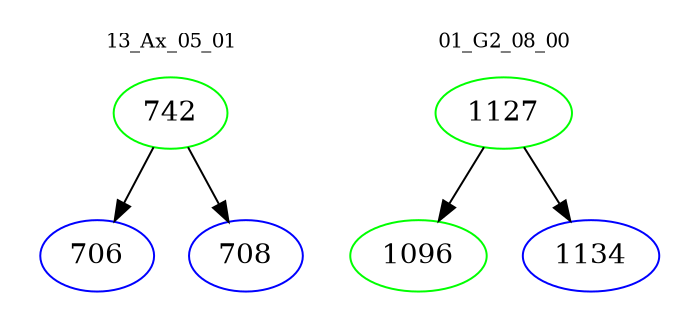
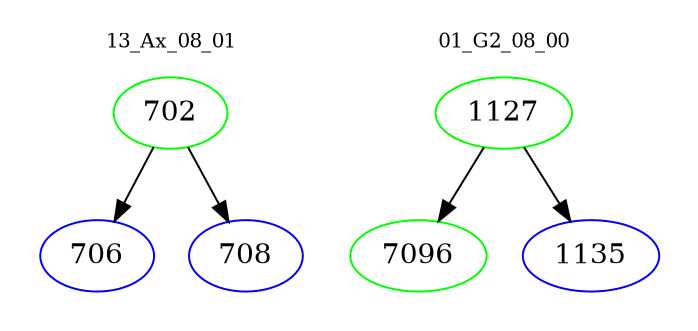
(172, 43) -> (172, 43)
(171, 113) -> (171, 113)
(418, 256) -> (418, 256)
(591, 256) -> (591, 256)
